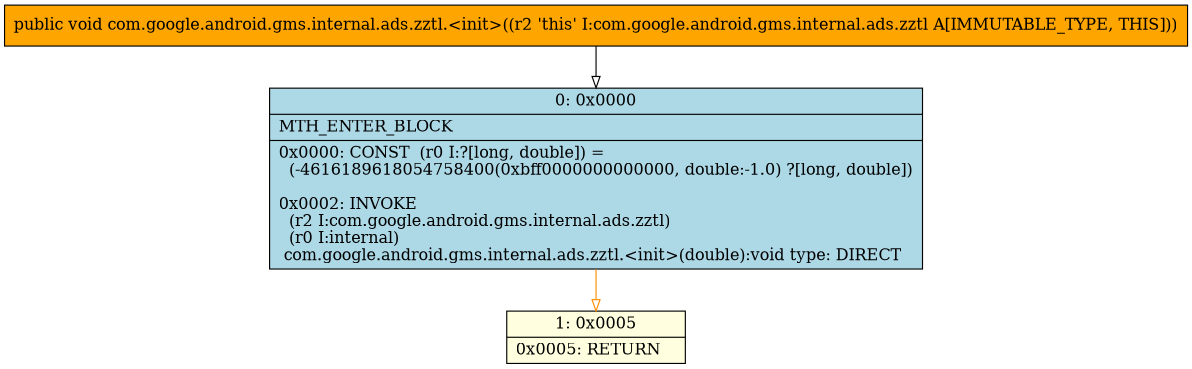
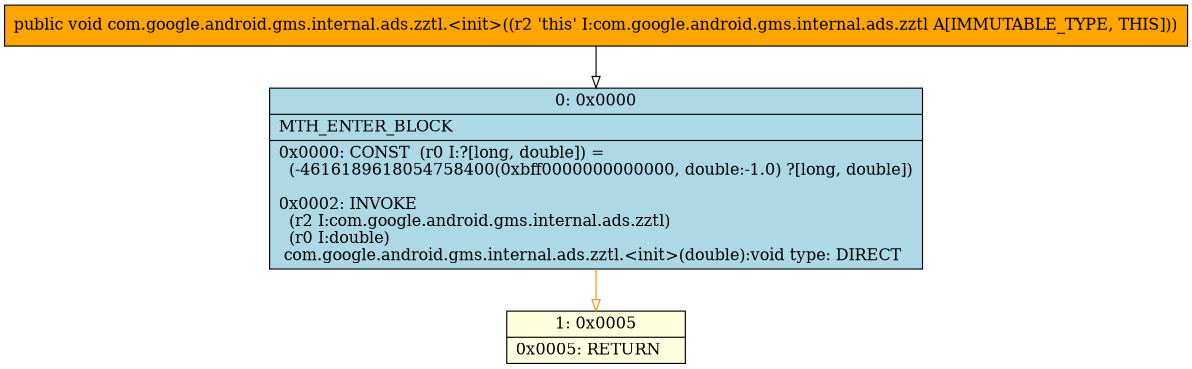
(339, 238) -> (334, 238)
